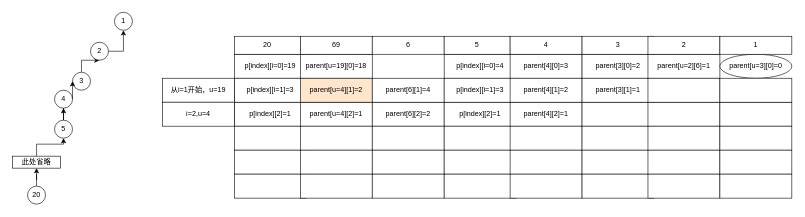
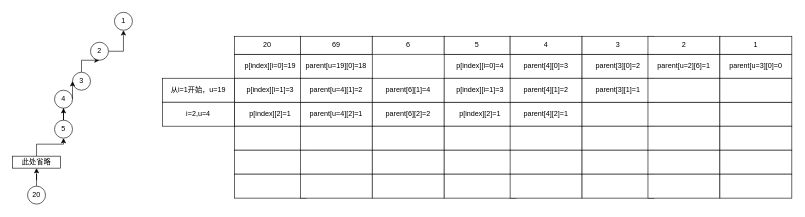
(756, 66) -> (756, 66)
(336, 90) -> (336, 90)
